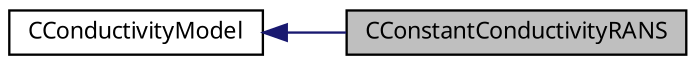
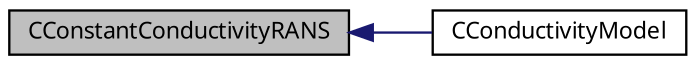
(316, 33) -> (403, 33)
